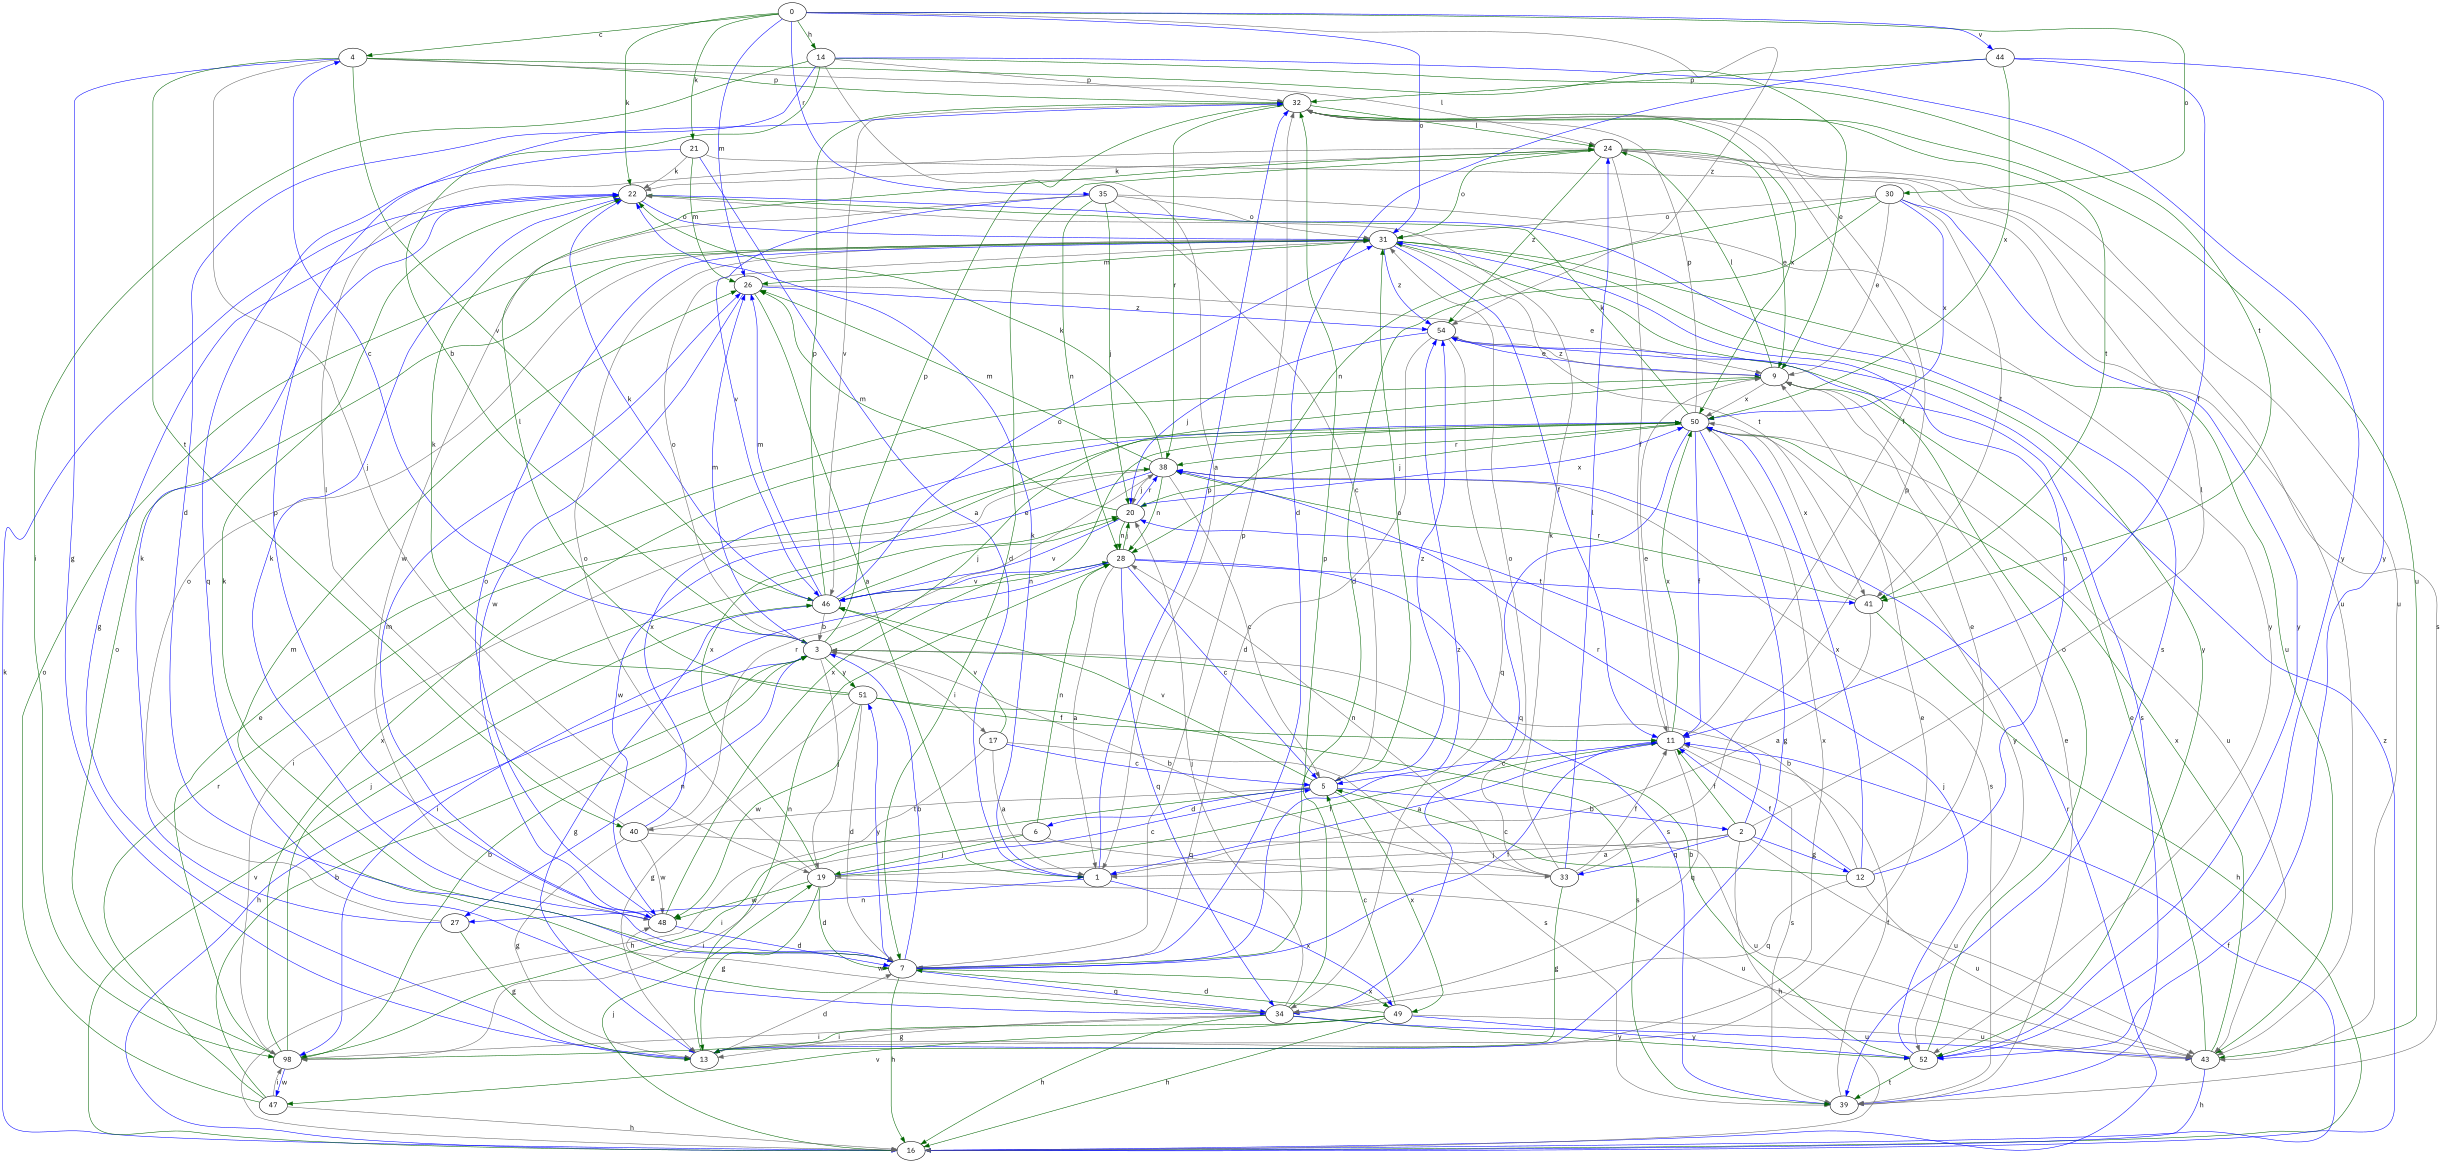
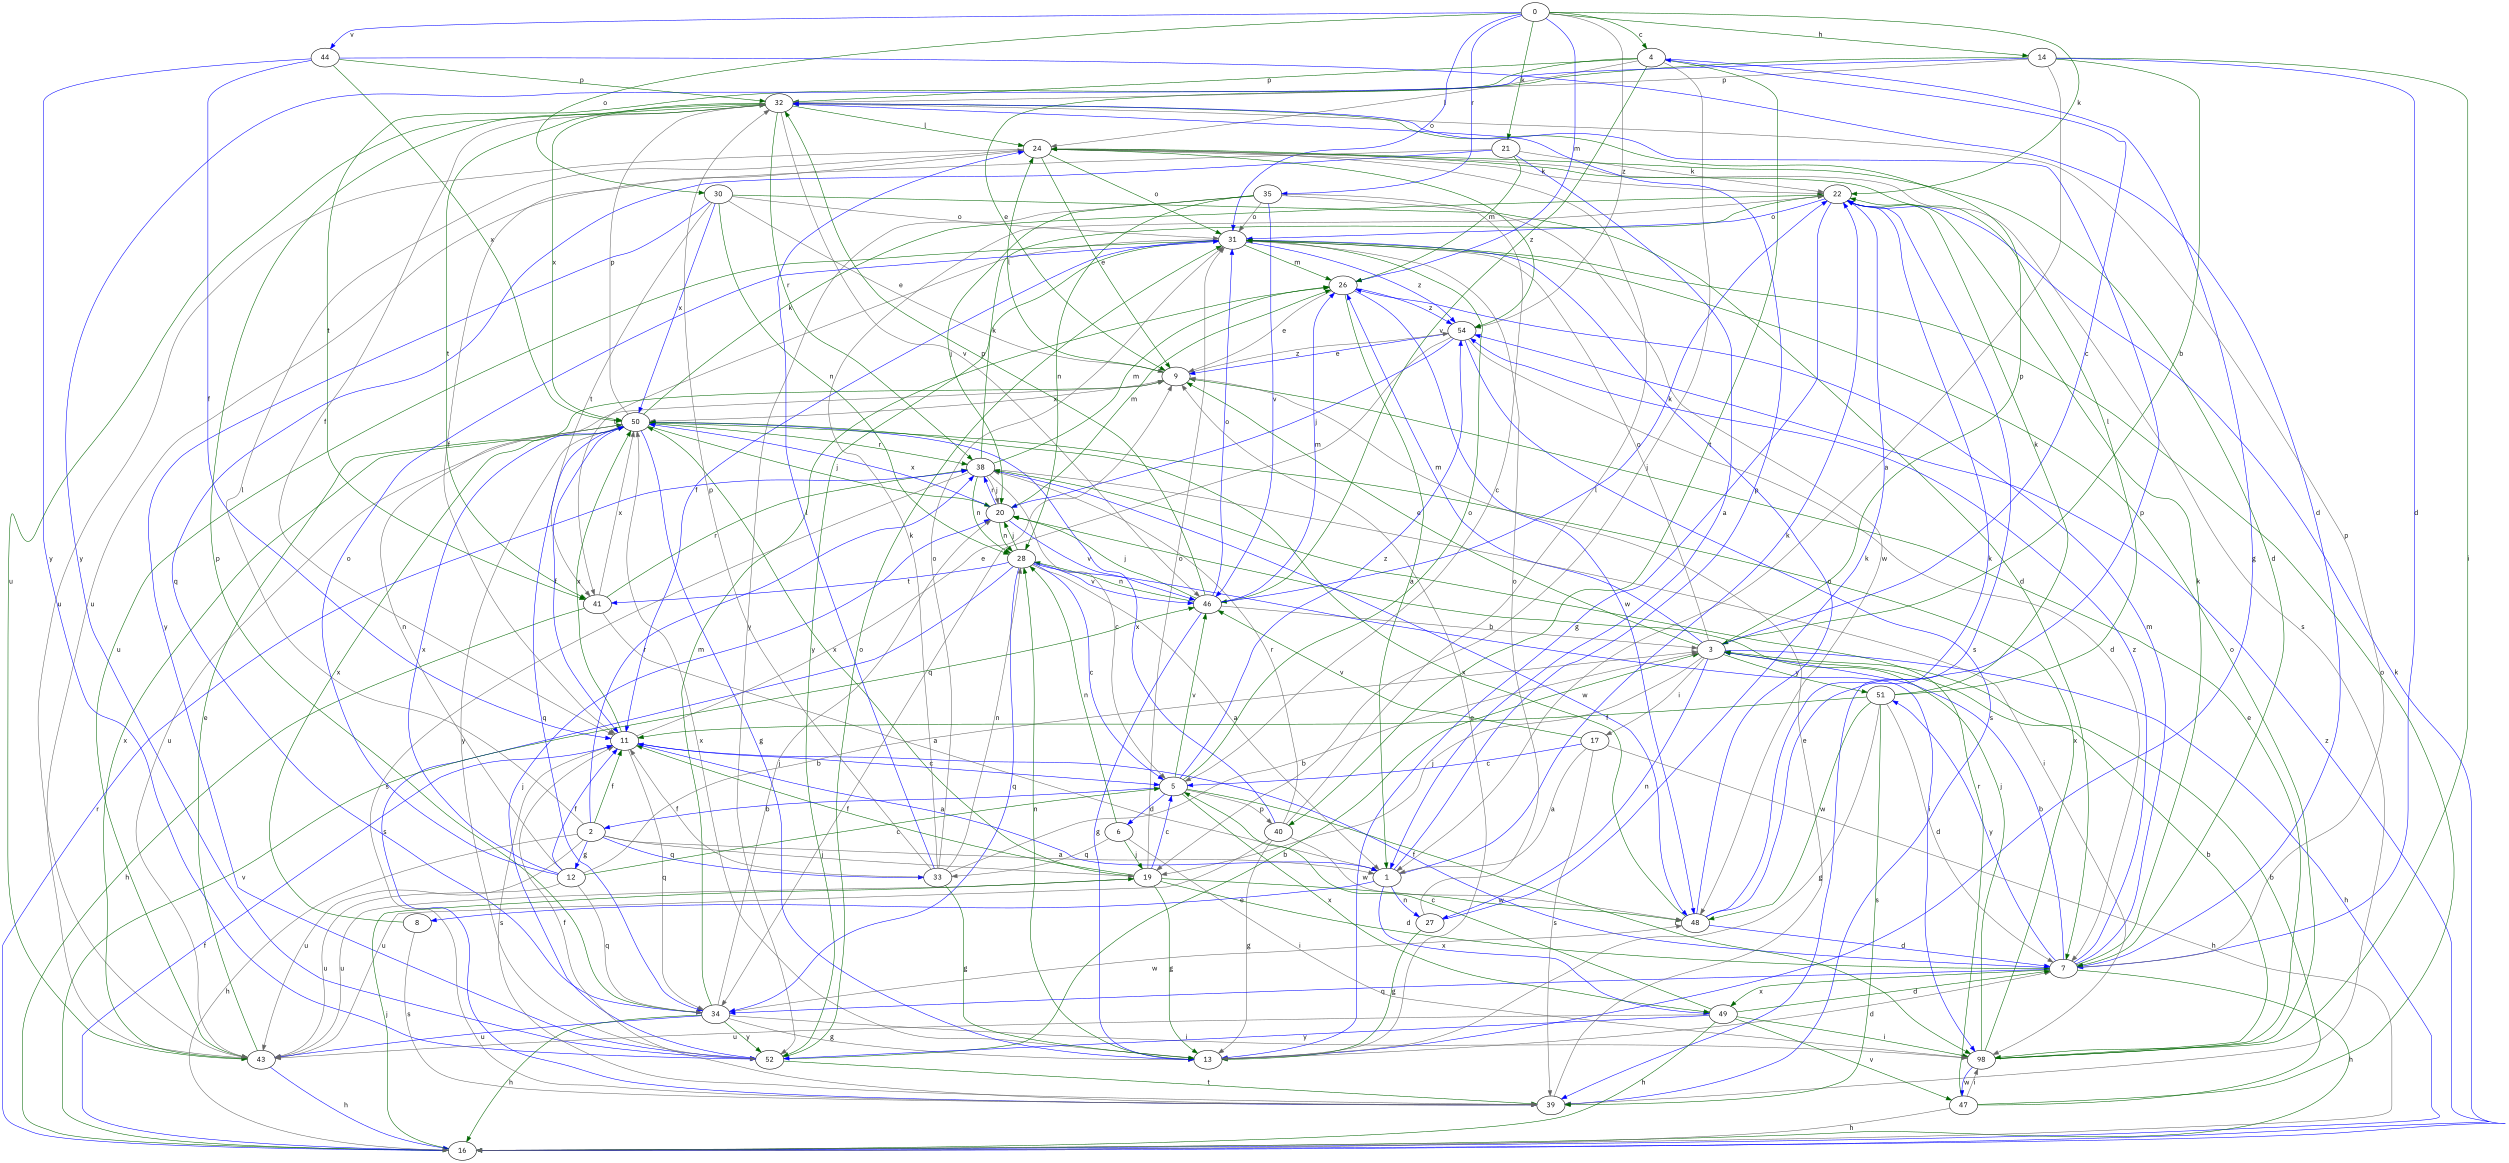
(1972, 627) -> (404, 627)
(915, 809) -> (1262, 809)
none -> (417, 923)
